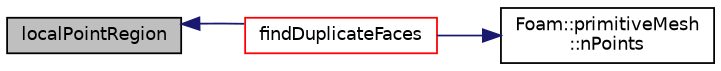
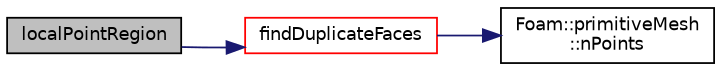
(222, 24) -> (204, 47)
